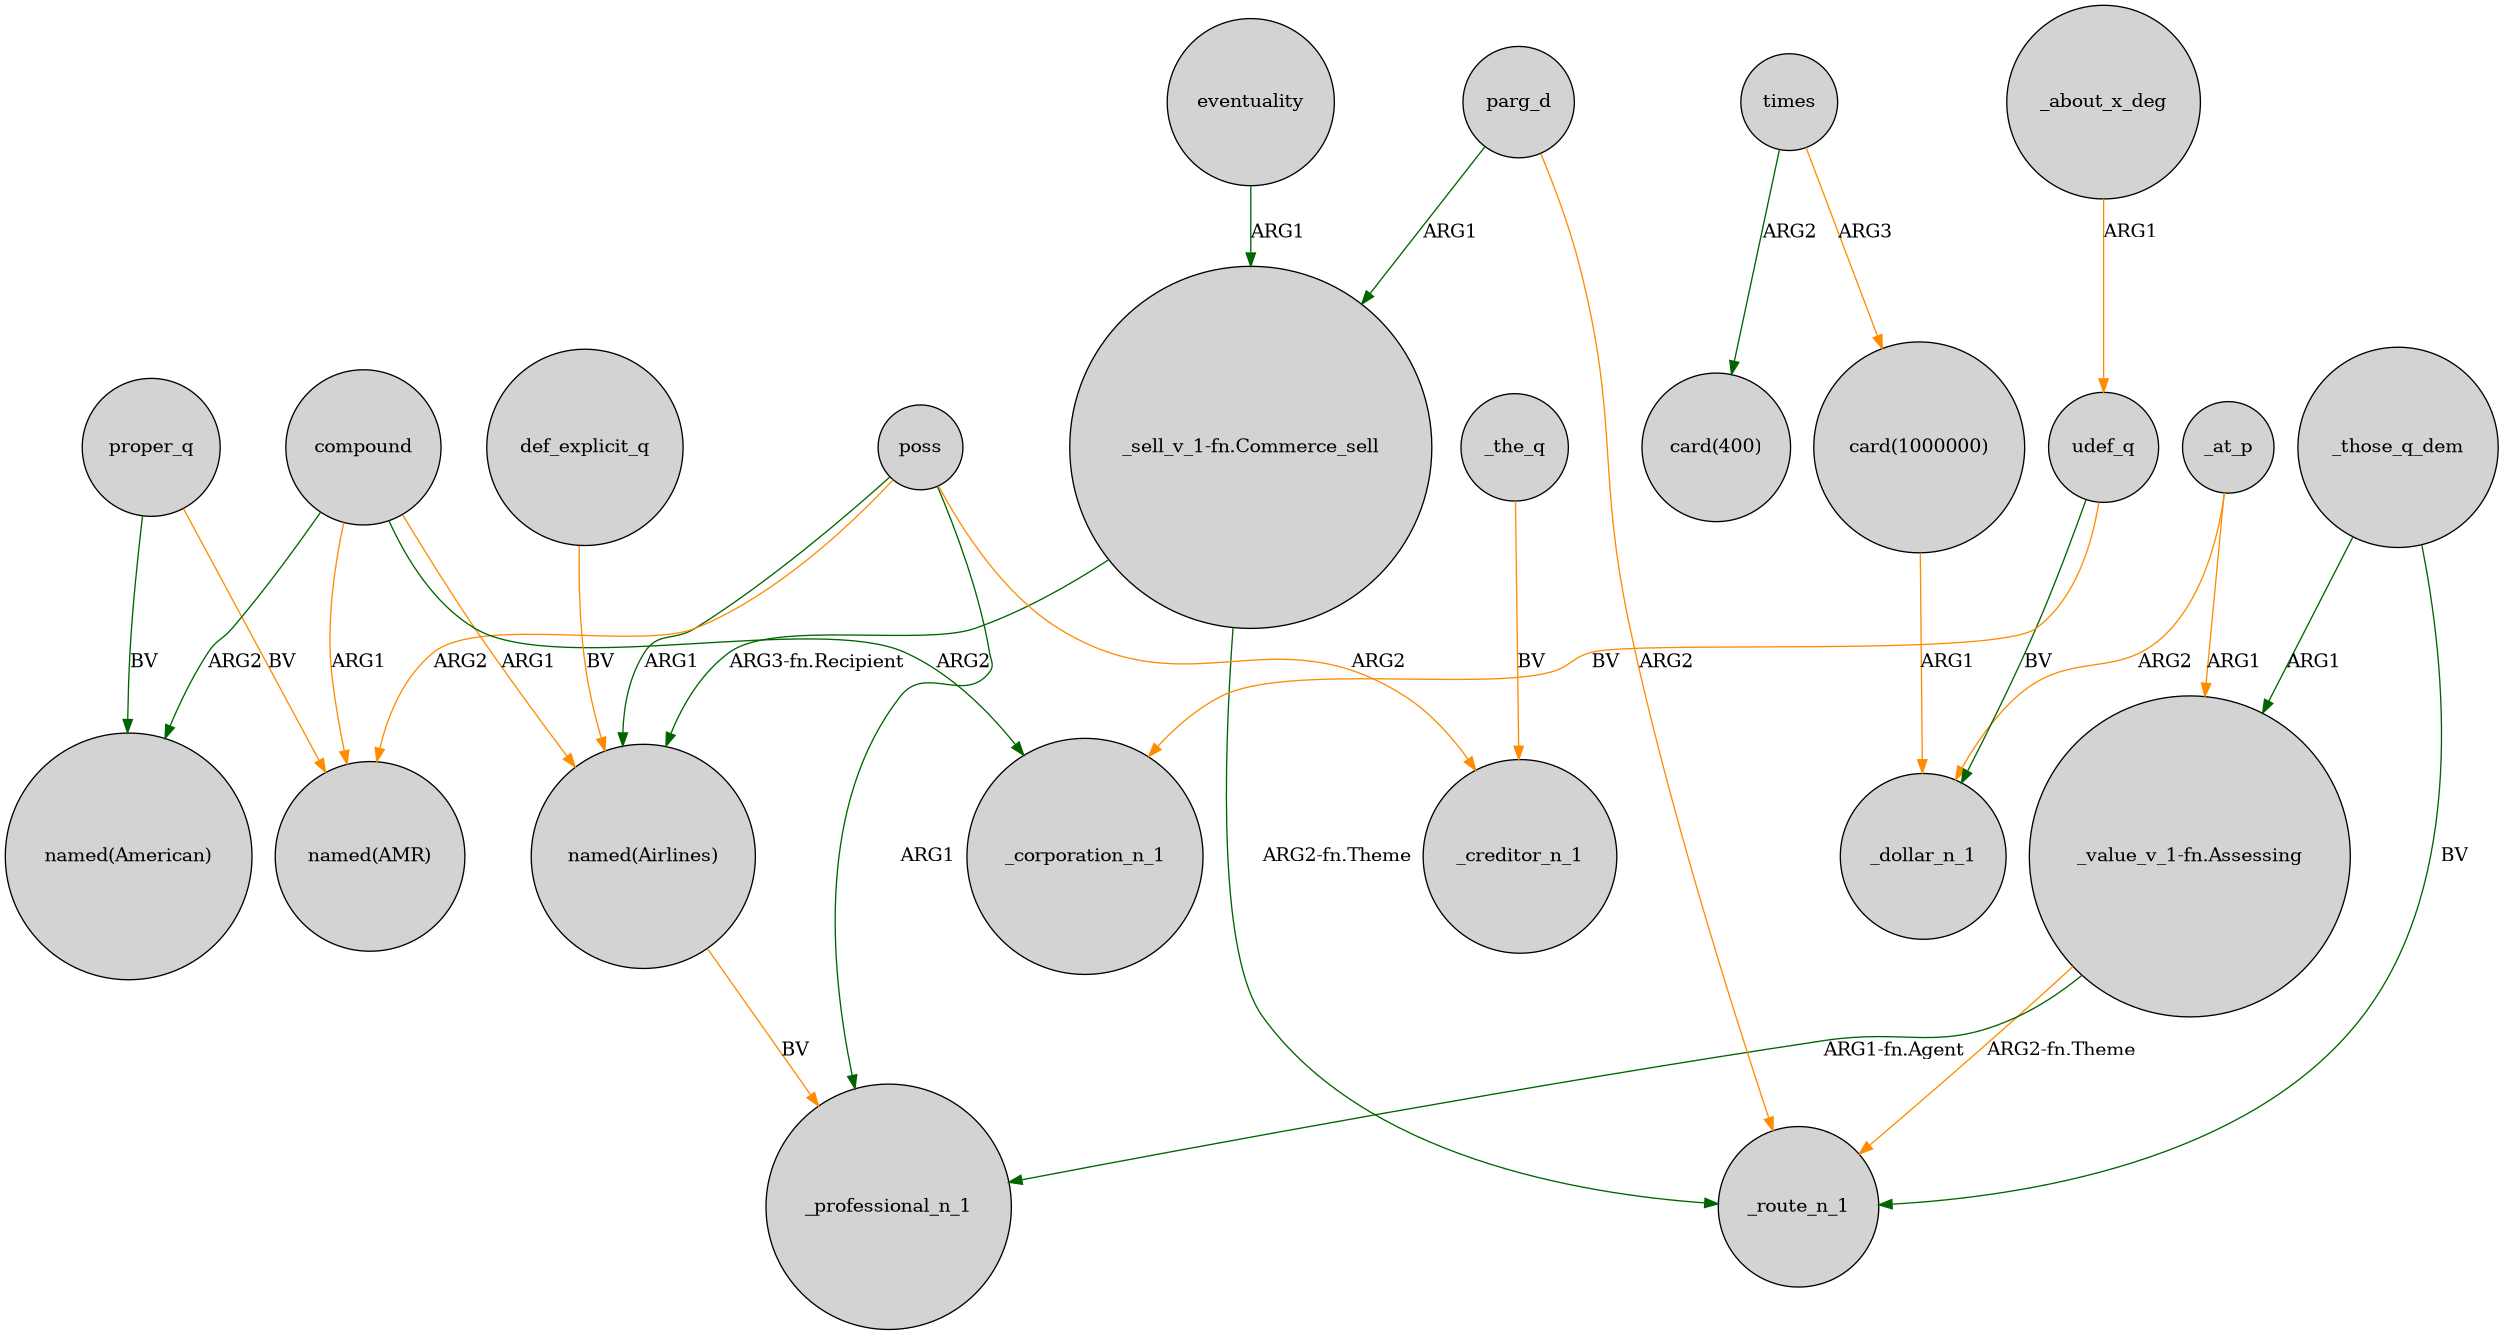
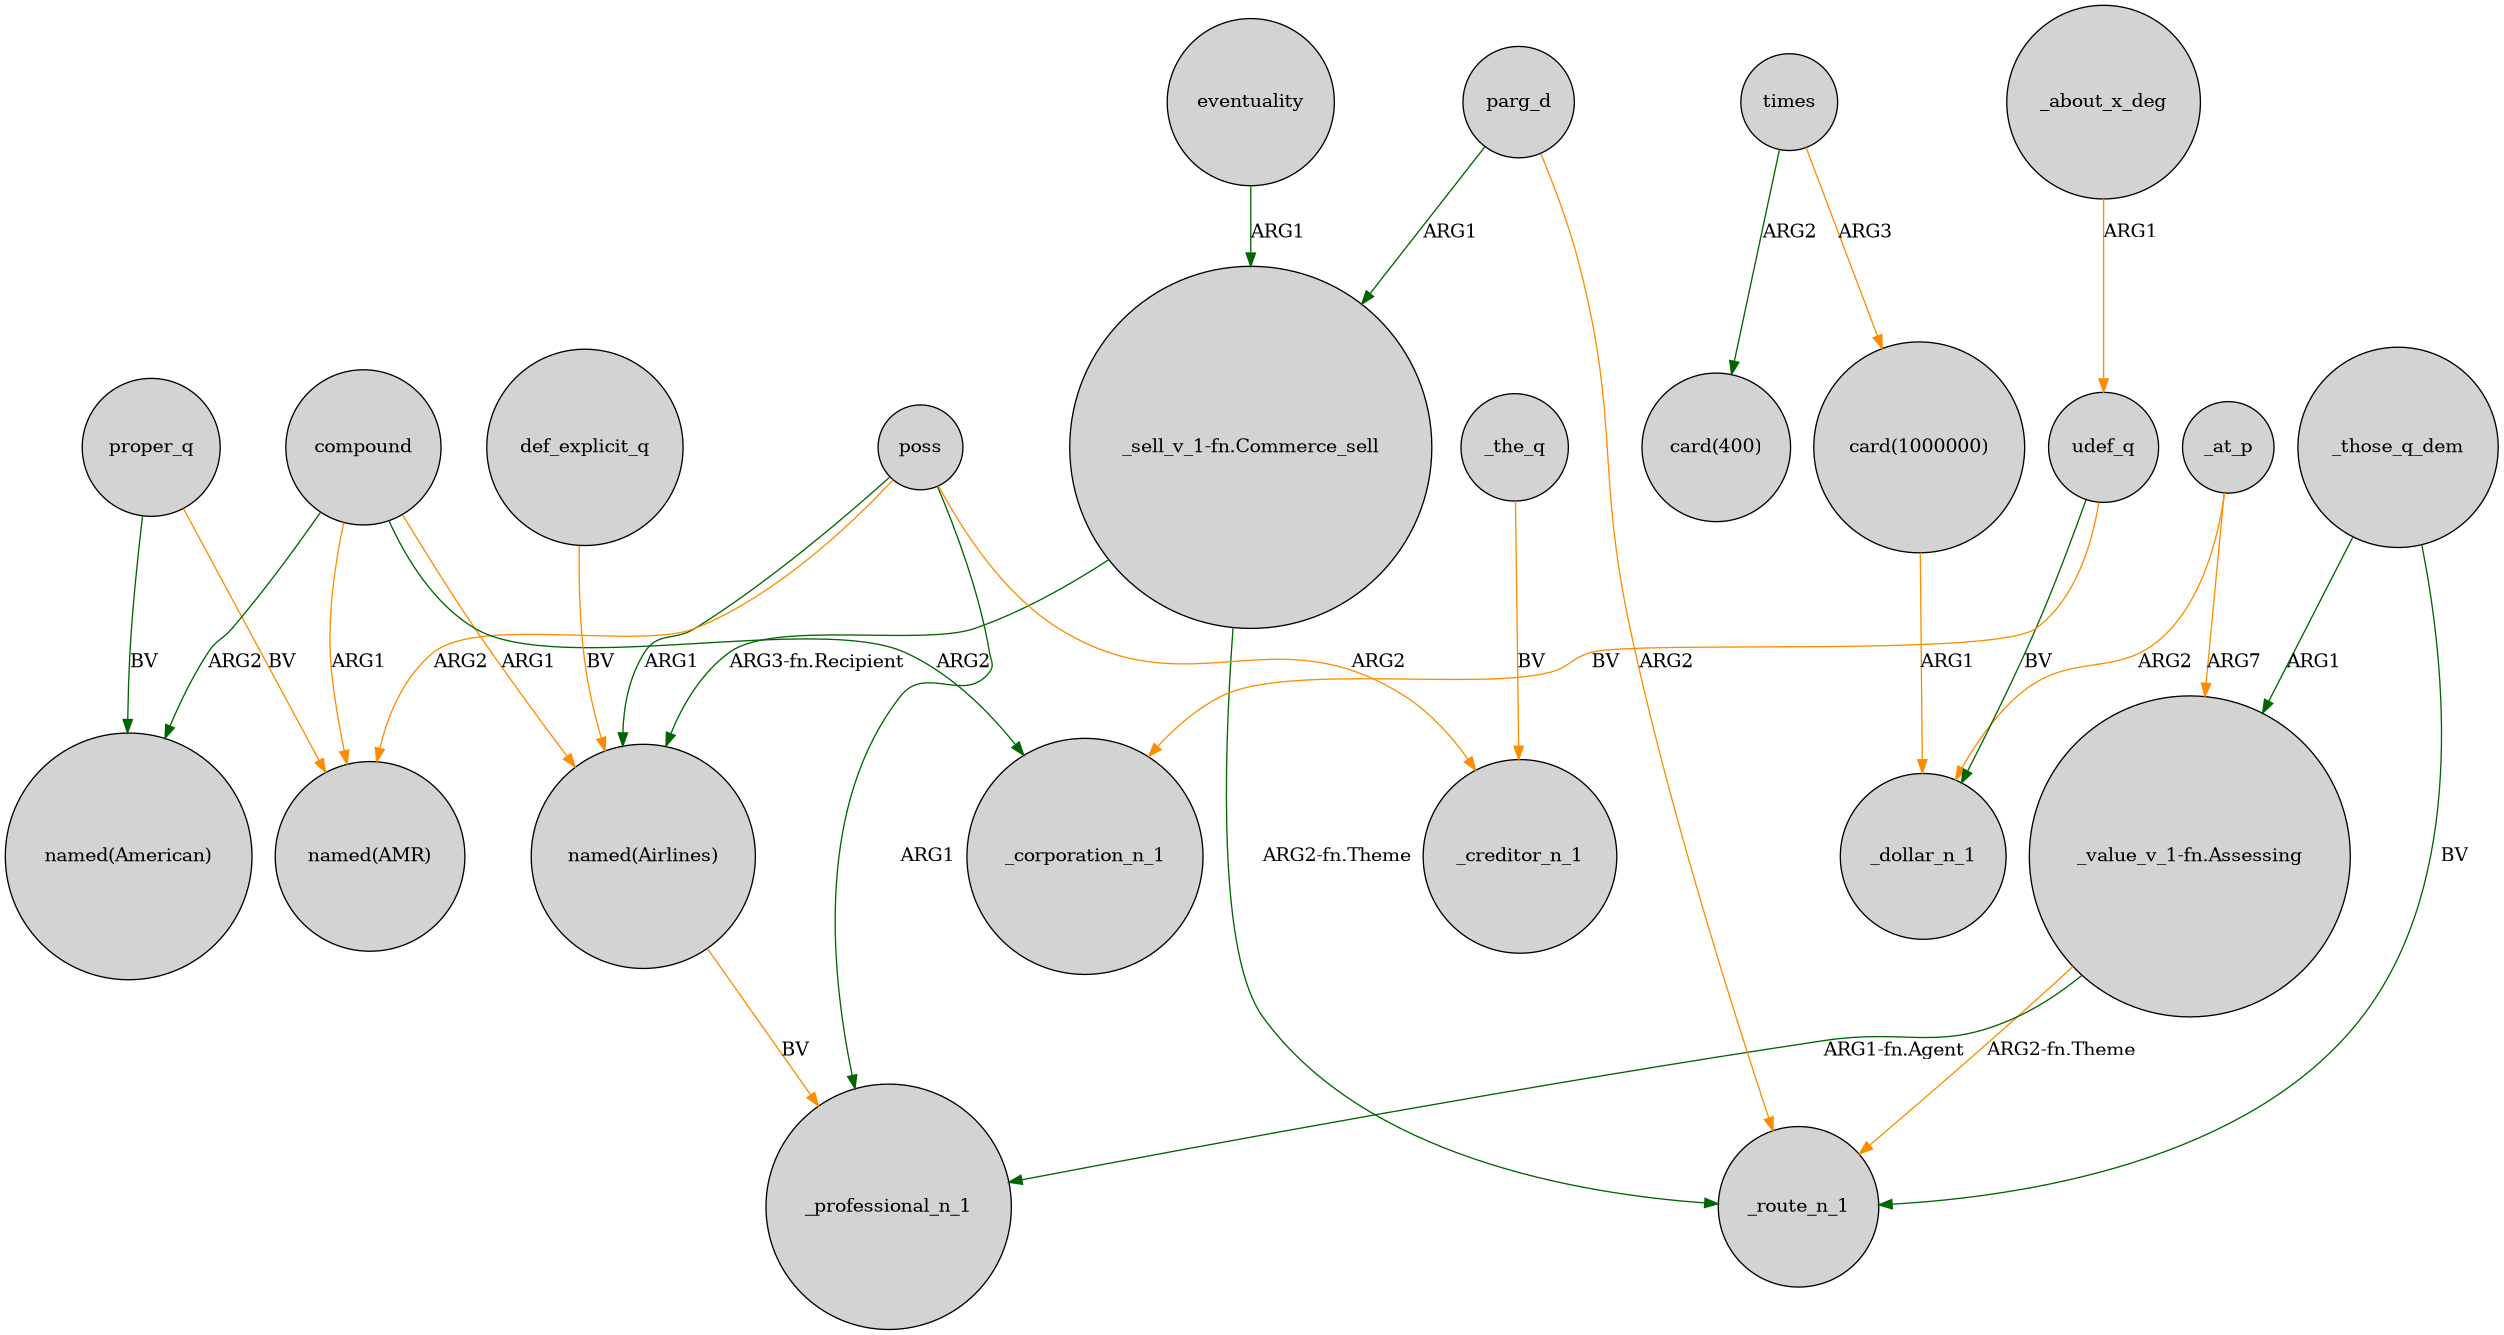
(2234, 662) -> (2234, 662)
